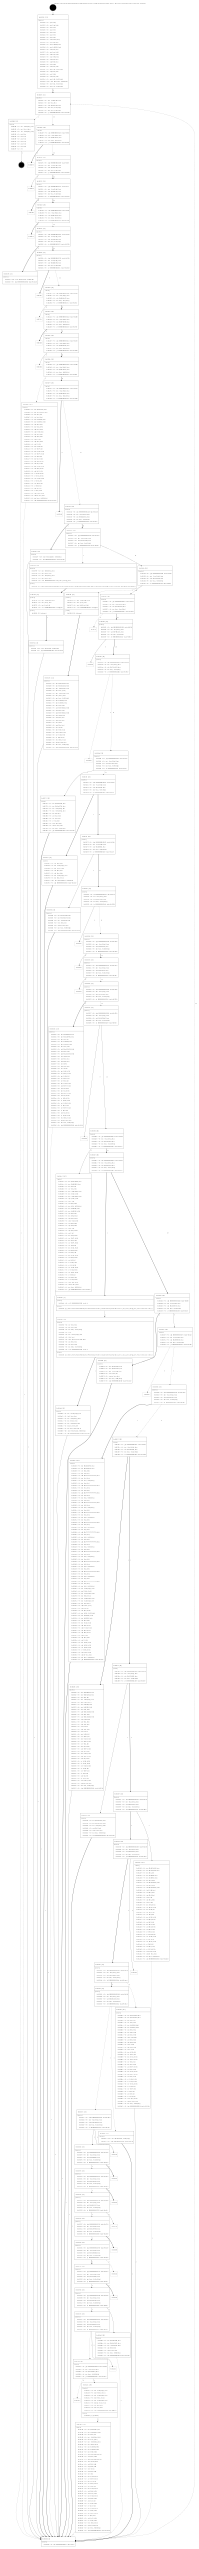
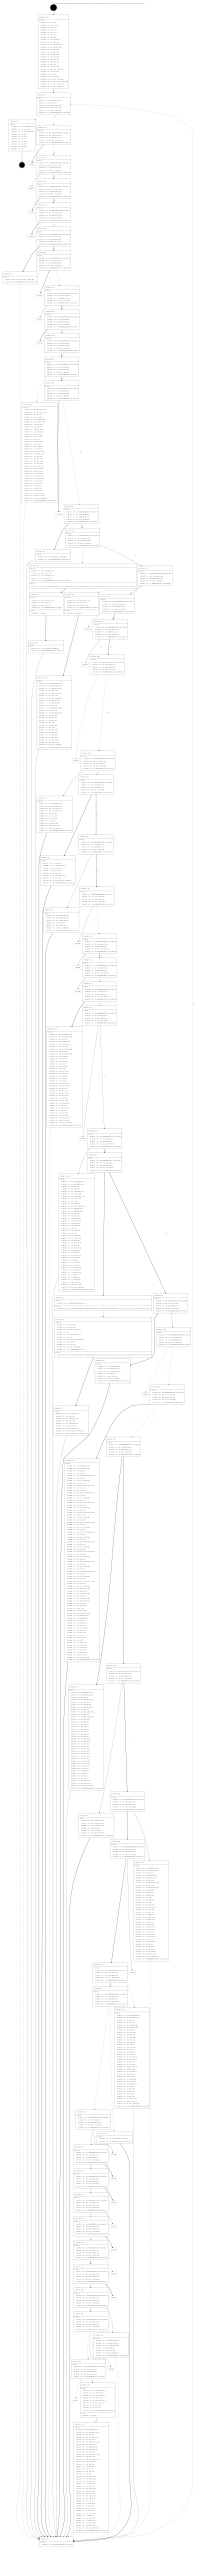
(39, 367) -> none
